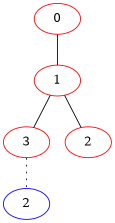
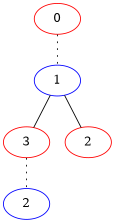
(57, 50) -> (57, 50)
(57, 81) -> (57, 81)
